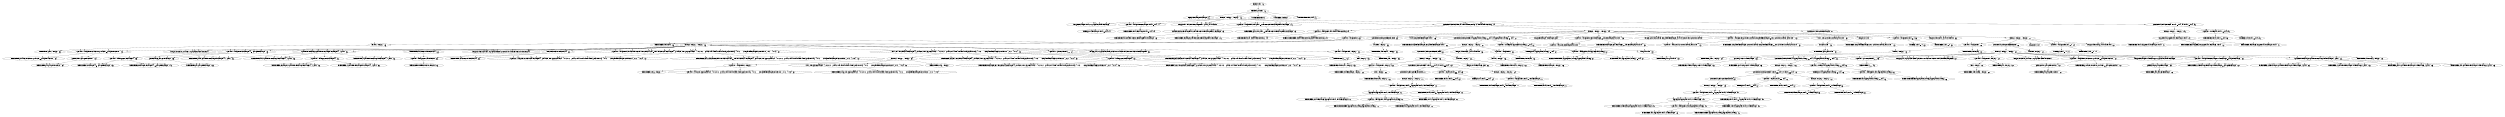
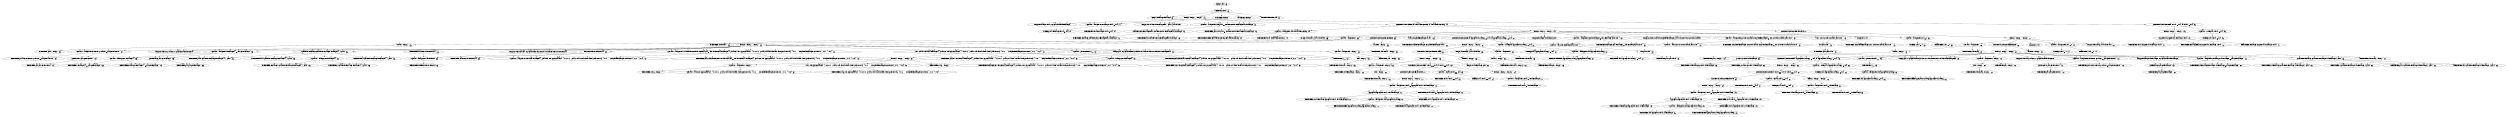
(2215, 38) -> none
(1499, 86) -> none
